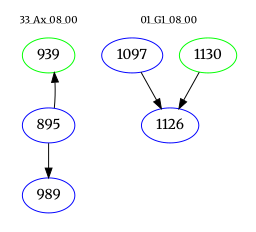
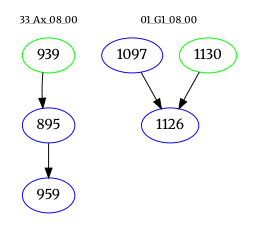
(55, 95) -> (42, 85)
(49, 195) -> (49, 195)
